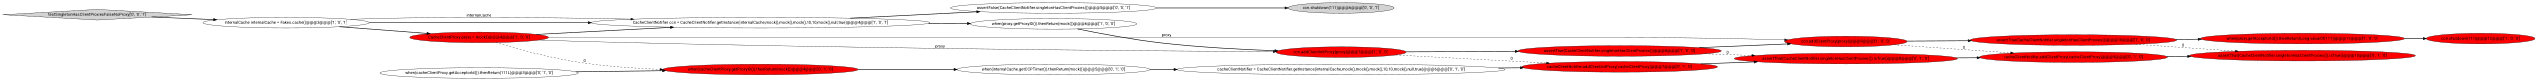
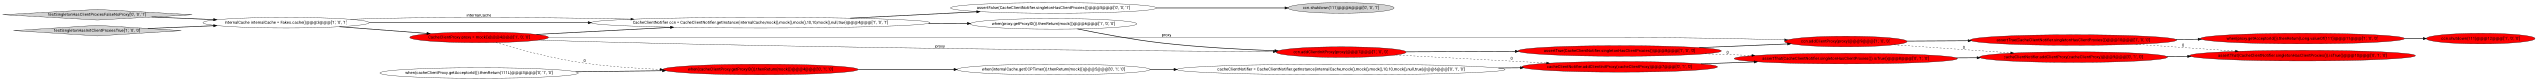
none -> (97, 31)
